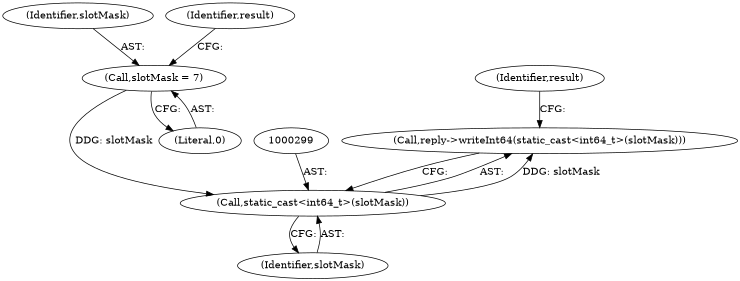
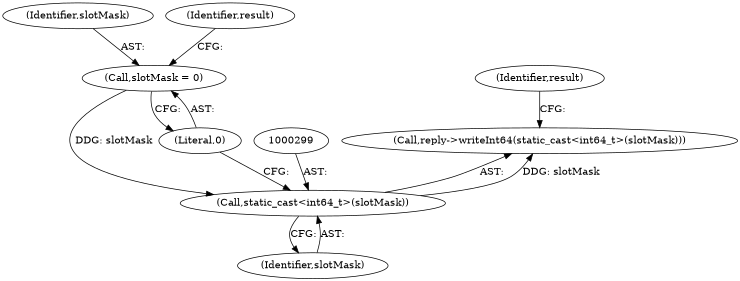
(154, 78) -> (154, 78)
(415, 168) -> (252, 170)
